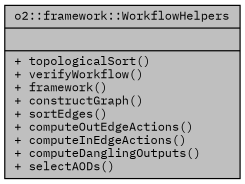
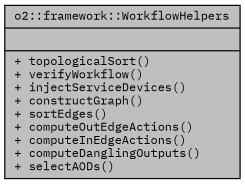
(62, 88) -> (101, 88)
